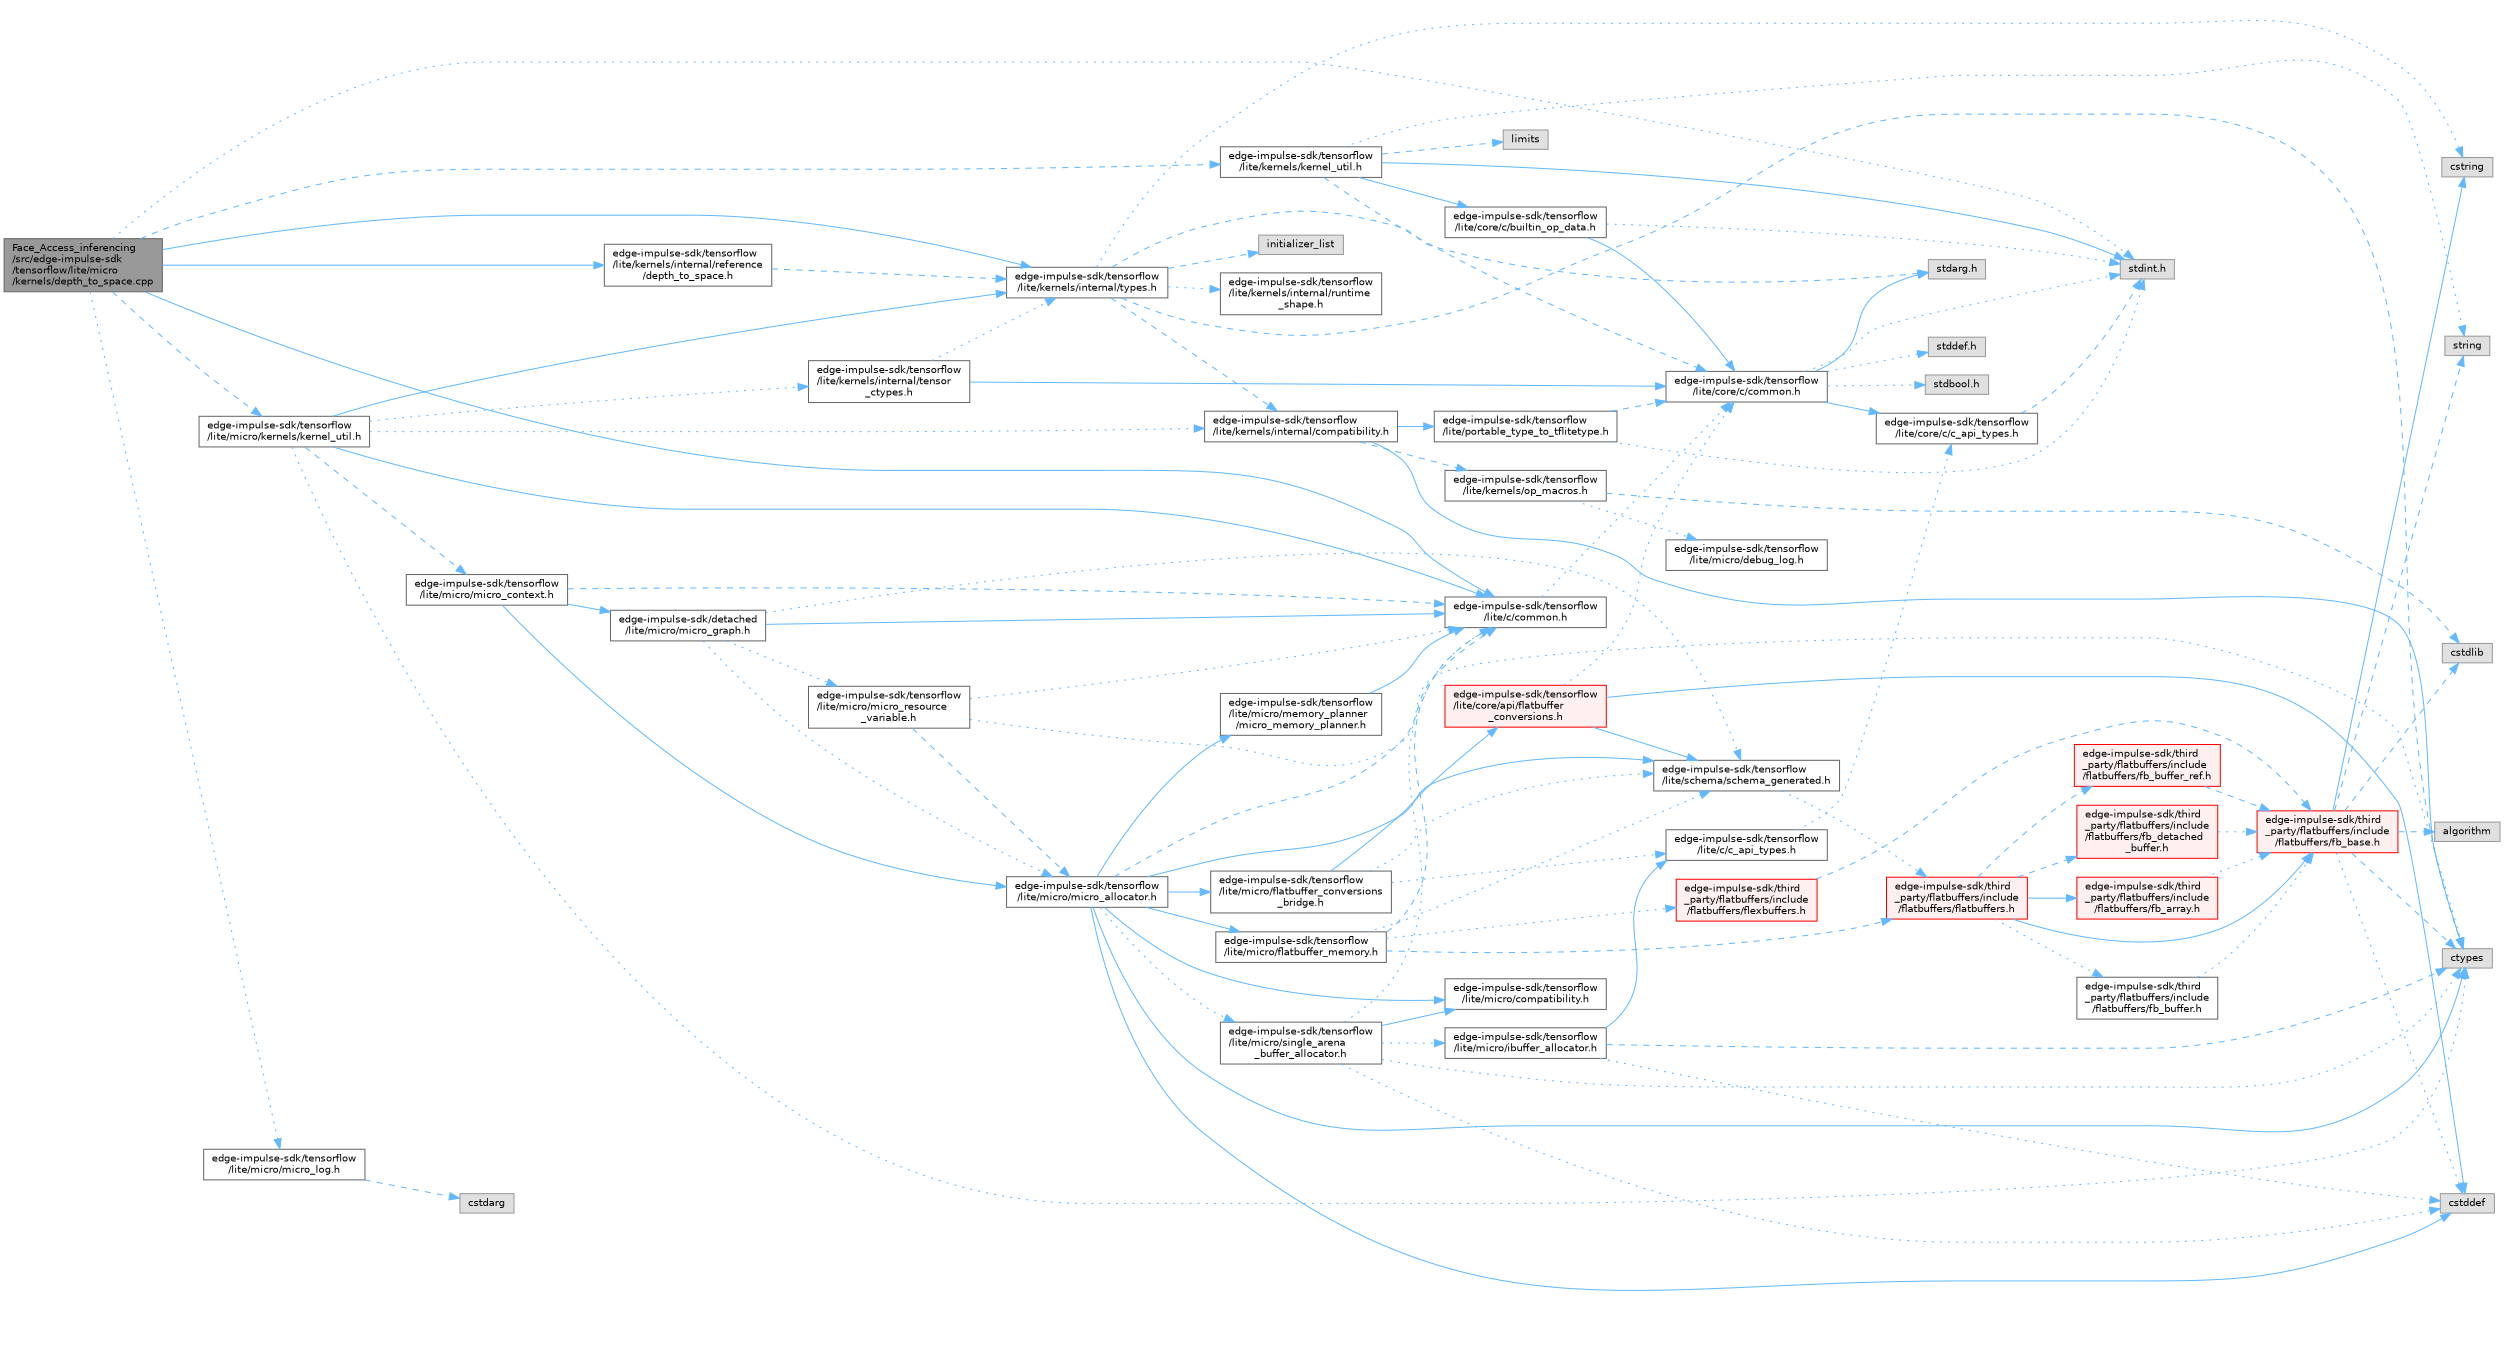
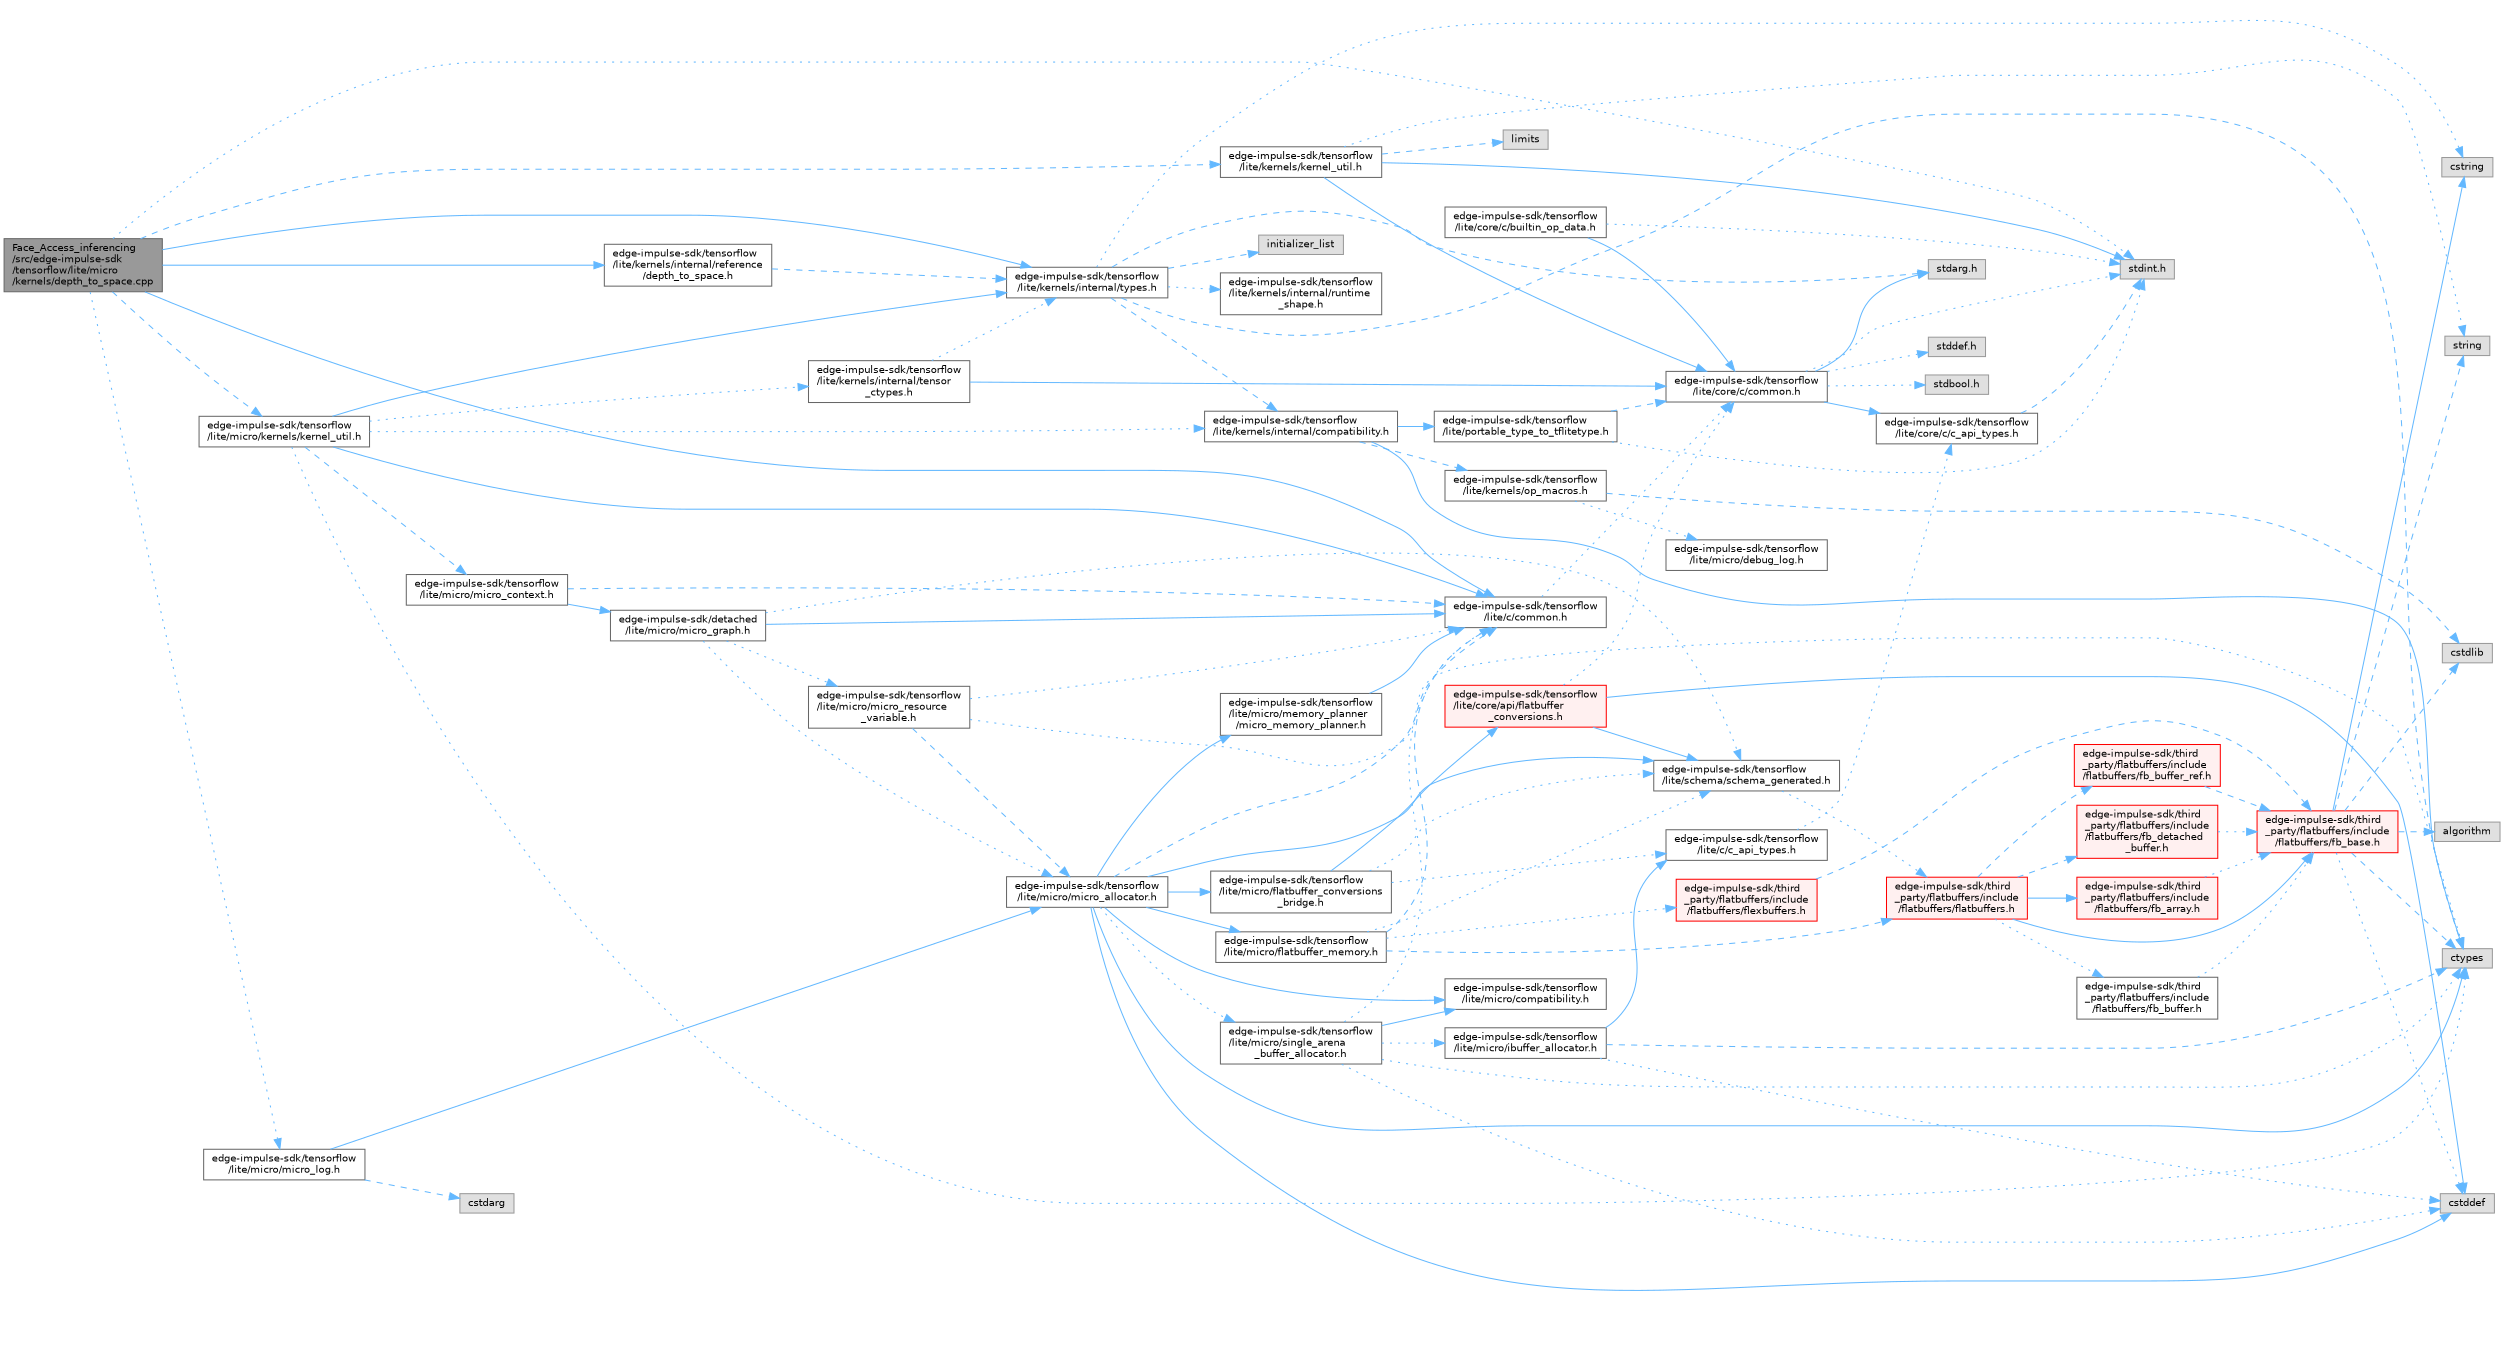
(1408, 191) -> none
(1505, 283) -> (1505, 283)
(724, 792) -> (681, 1030)
